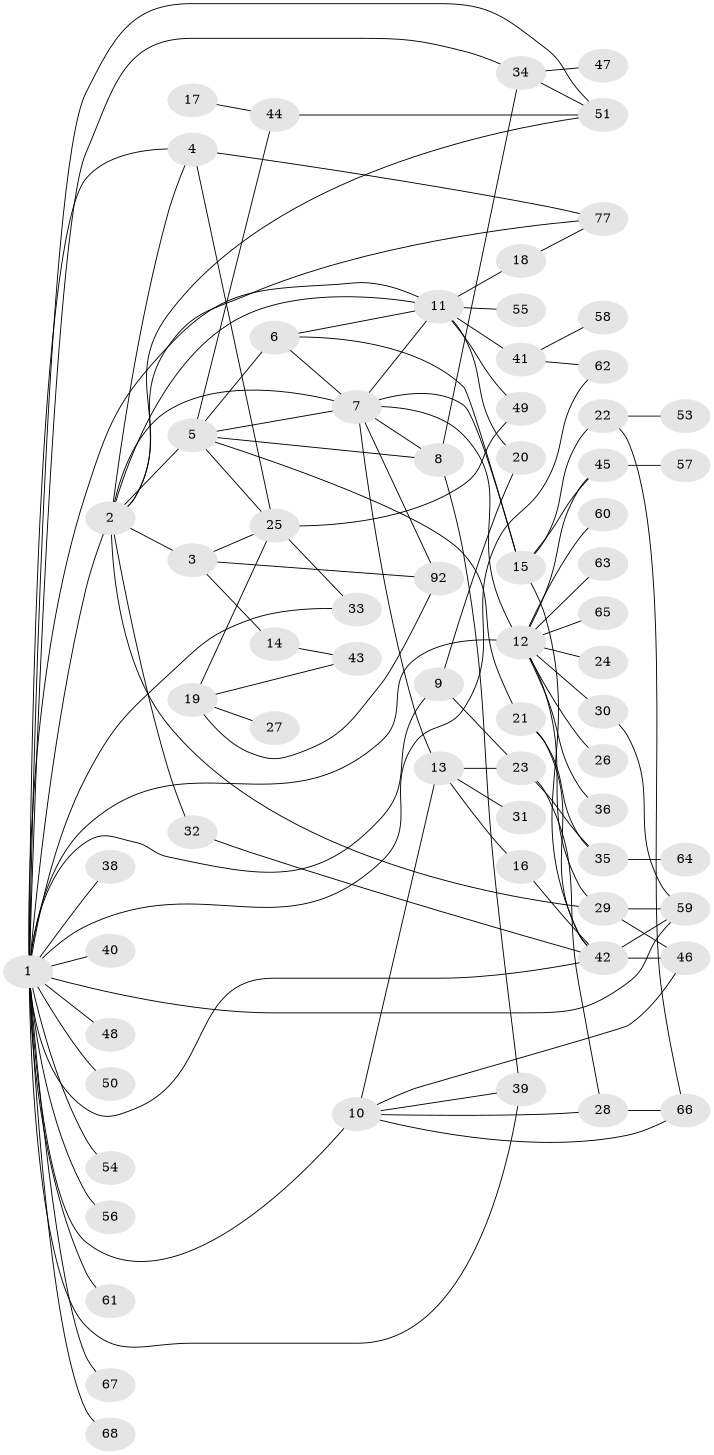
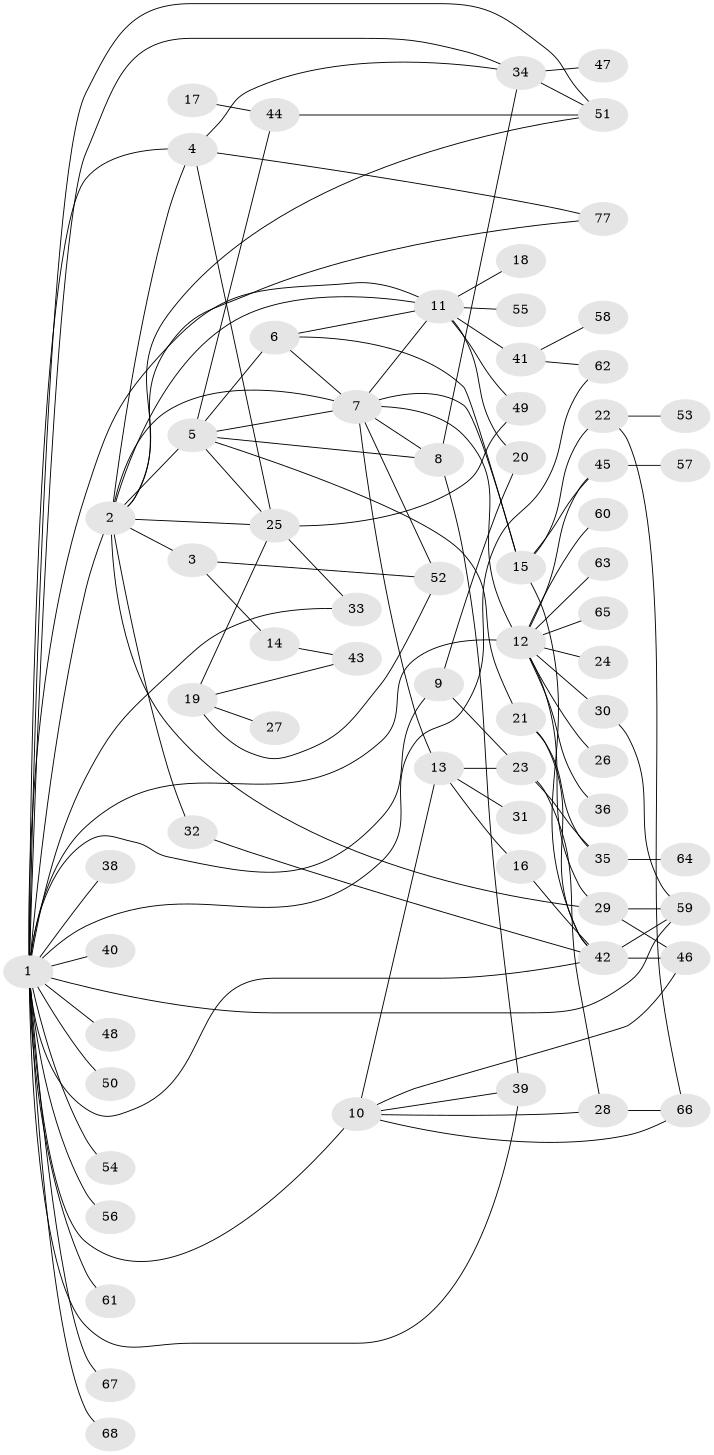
none -> (340, 66)
(562, 240) -> none
(234, 543) -> (193, 522)
(439, 579) -> (439, 579)
